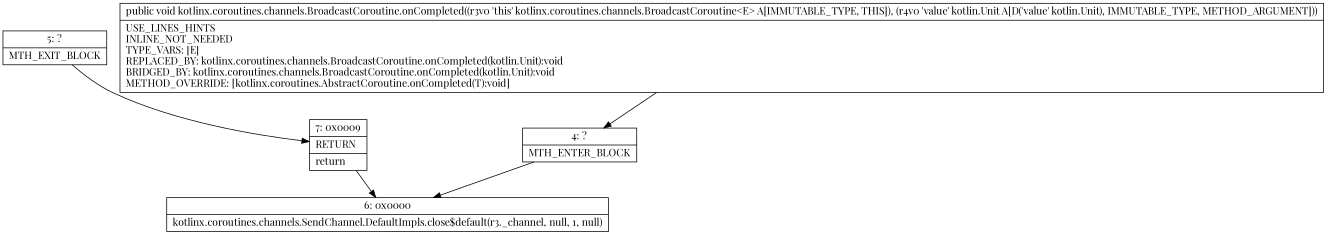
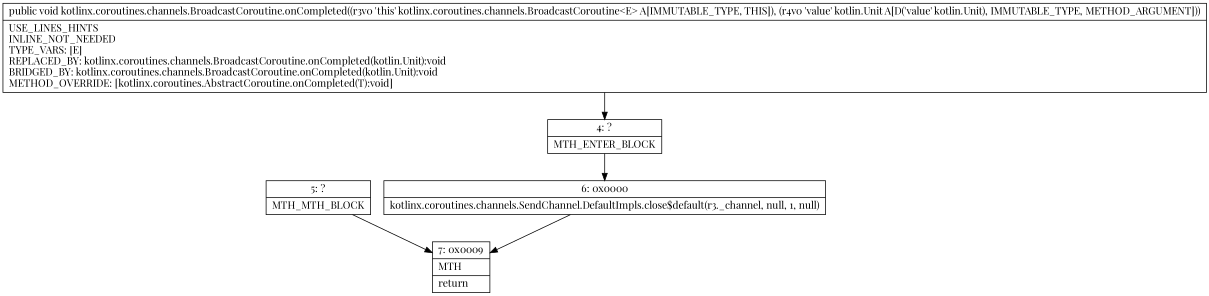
(55, 56) -> (318, 206)
(336, 145) -> (450, 267)
(364, 181) -> (534, 232)
